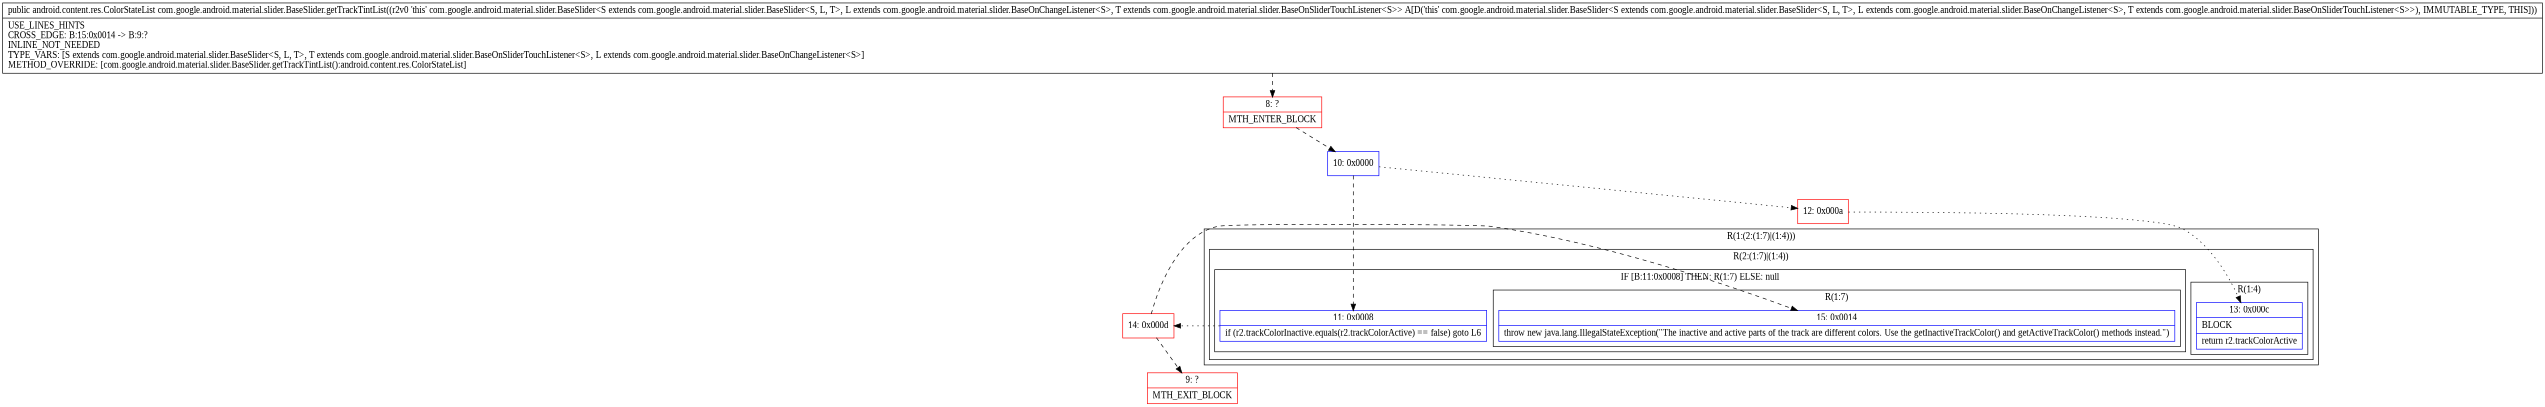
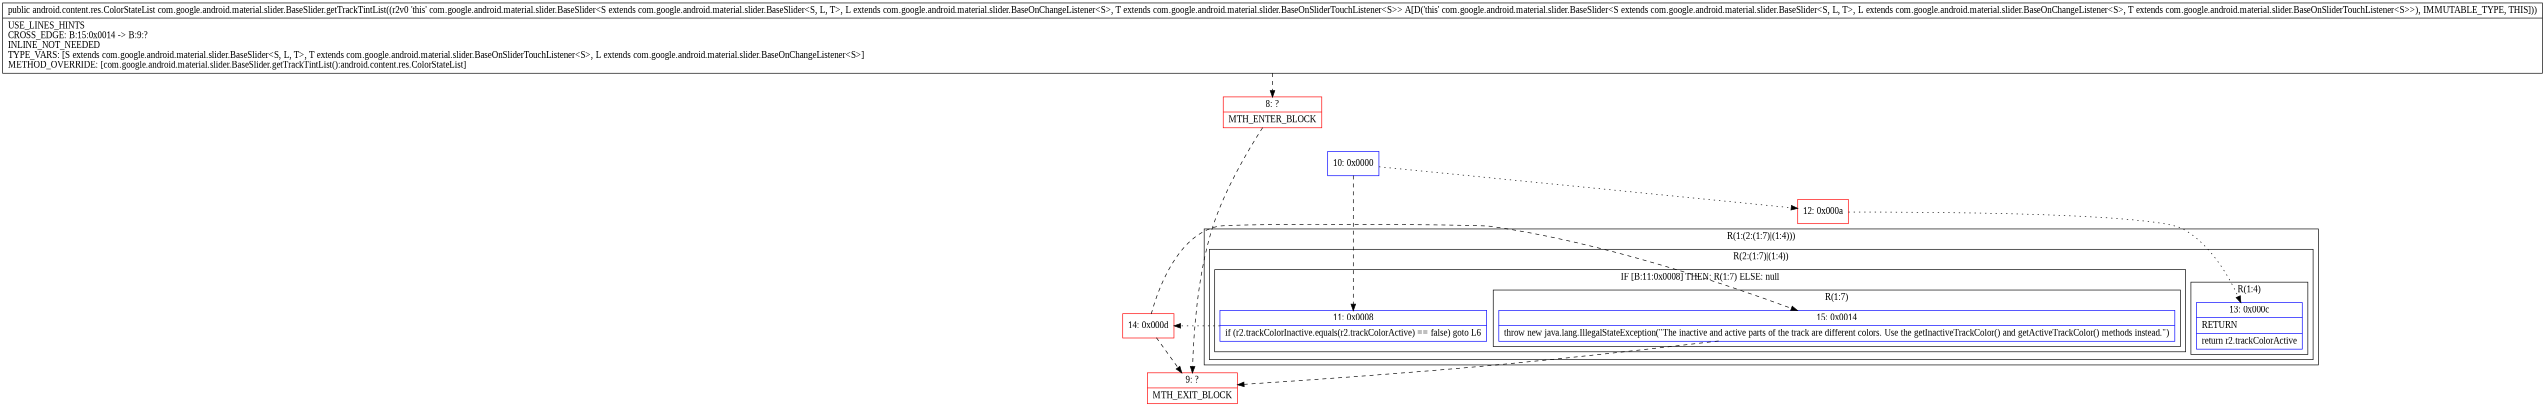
(1313, 138) -> (1209, 241)
(2217, 325) -> (2220, 325)
none -> (1446, 369)
